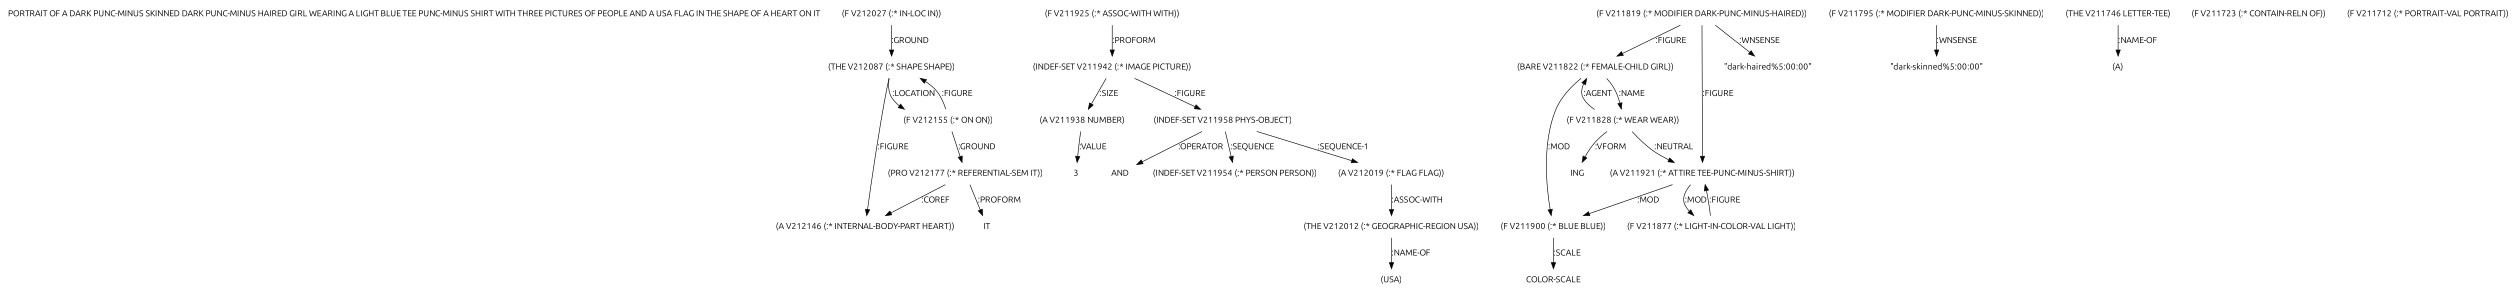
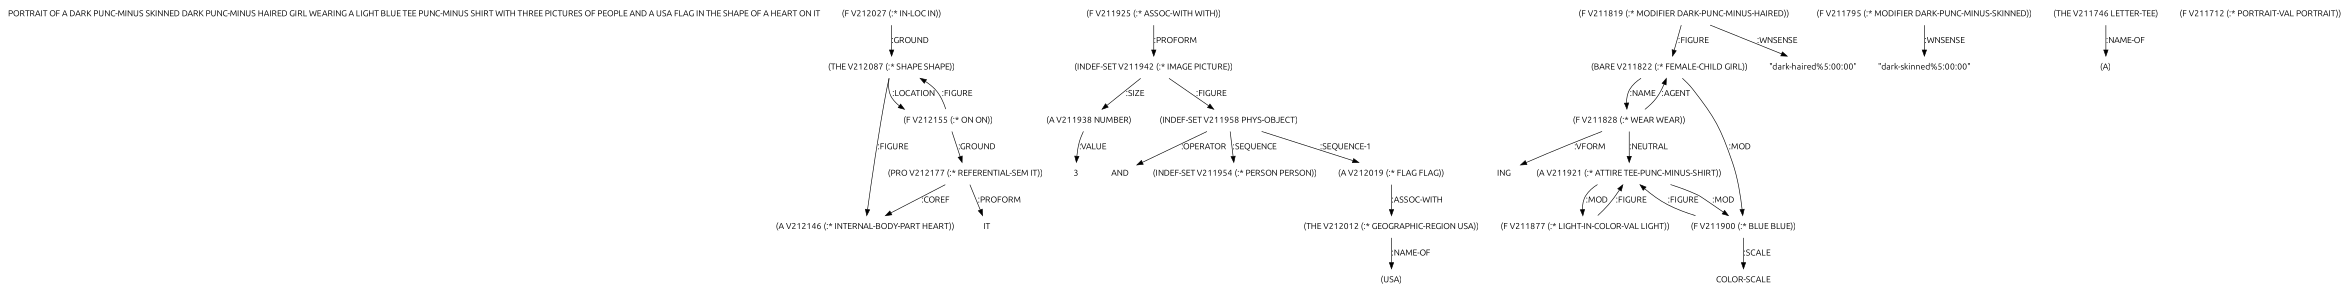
(2259, 14) -> none
(1702, 91) -> (1669, 205)
